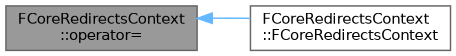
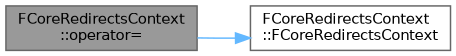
(231, 18) -> (216, 38)
